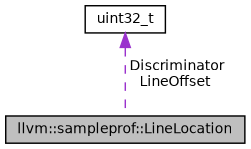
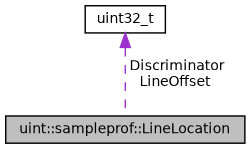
(125, 130) -> (125, 130)
